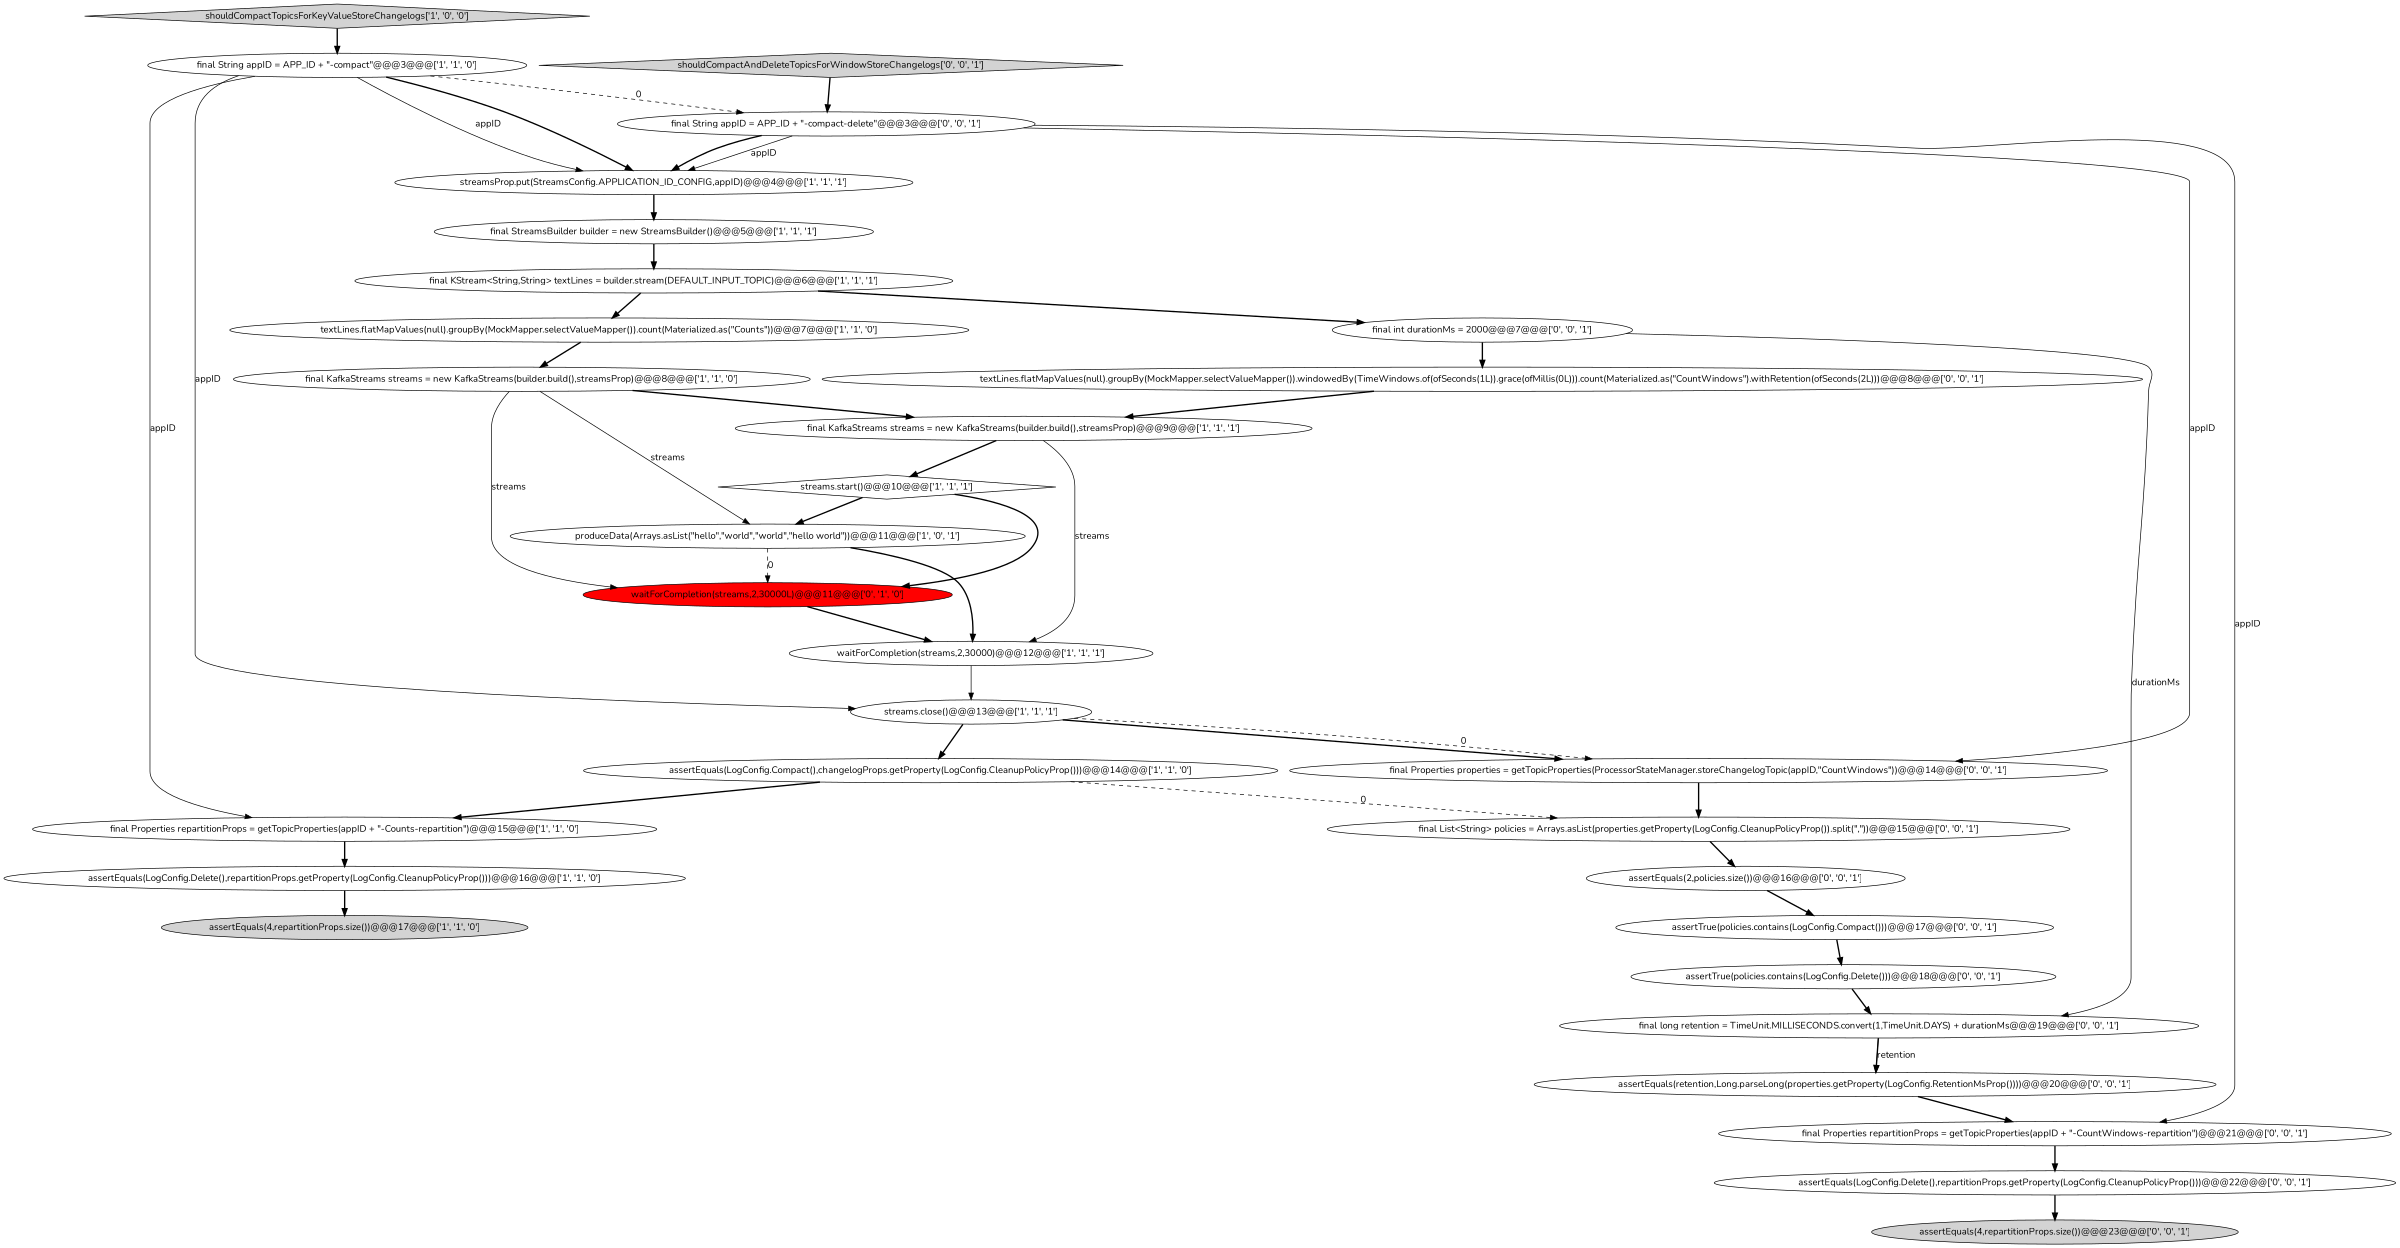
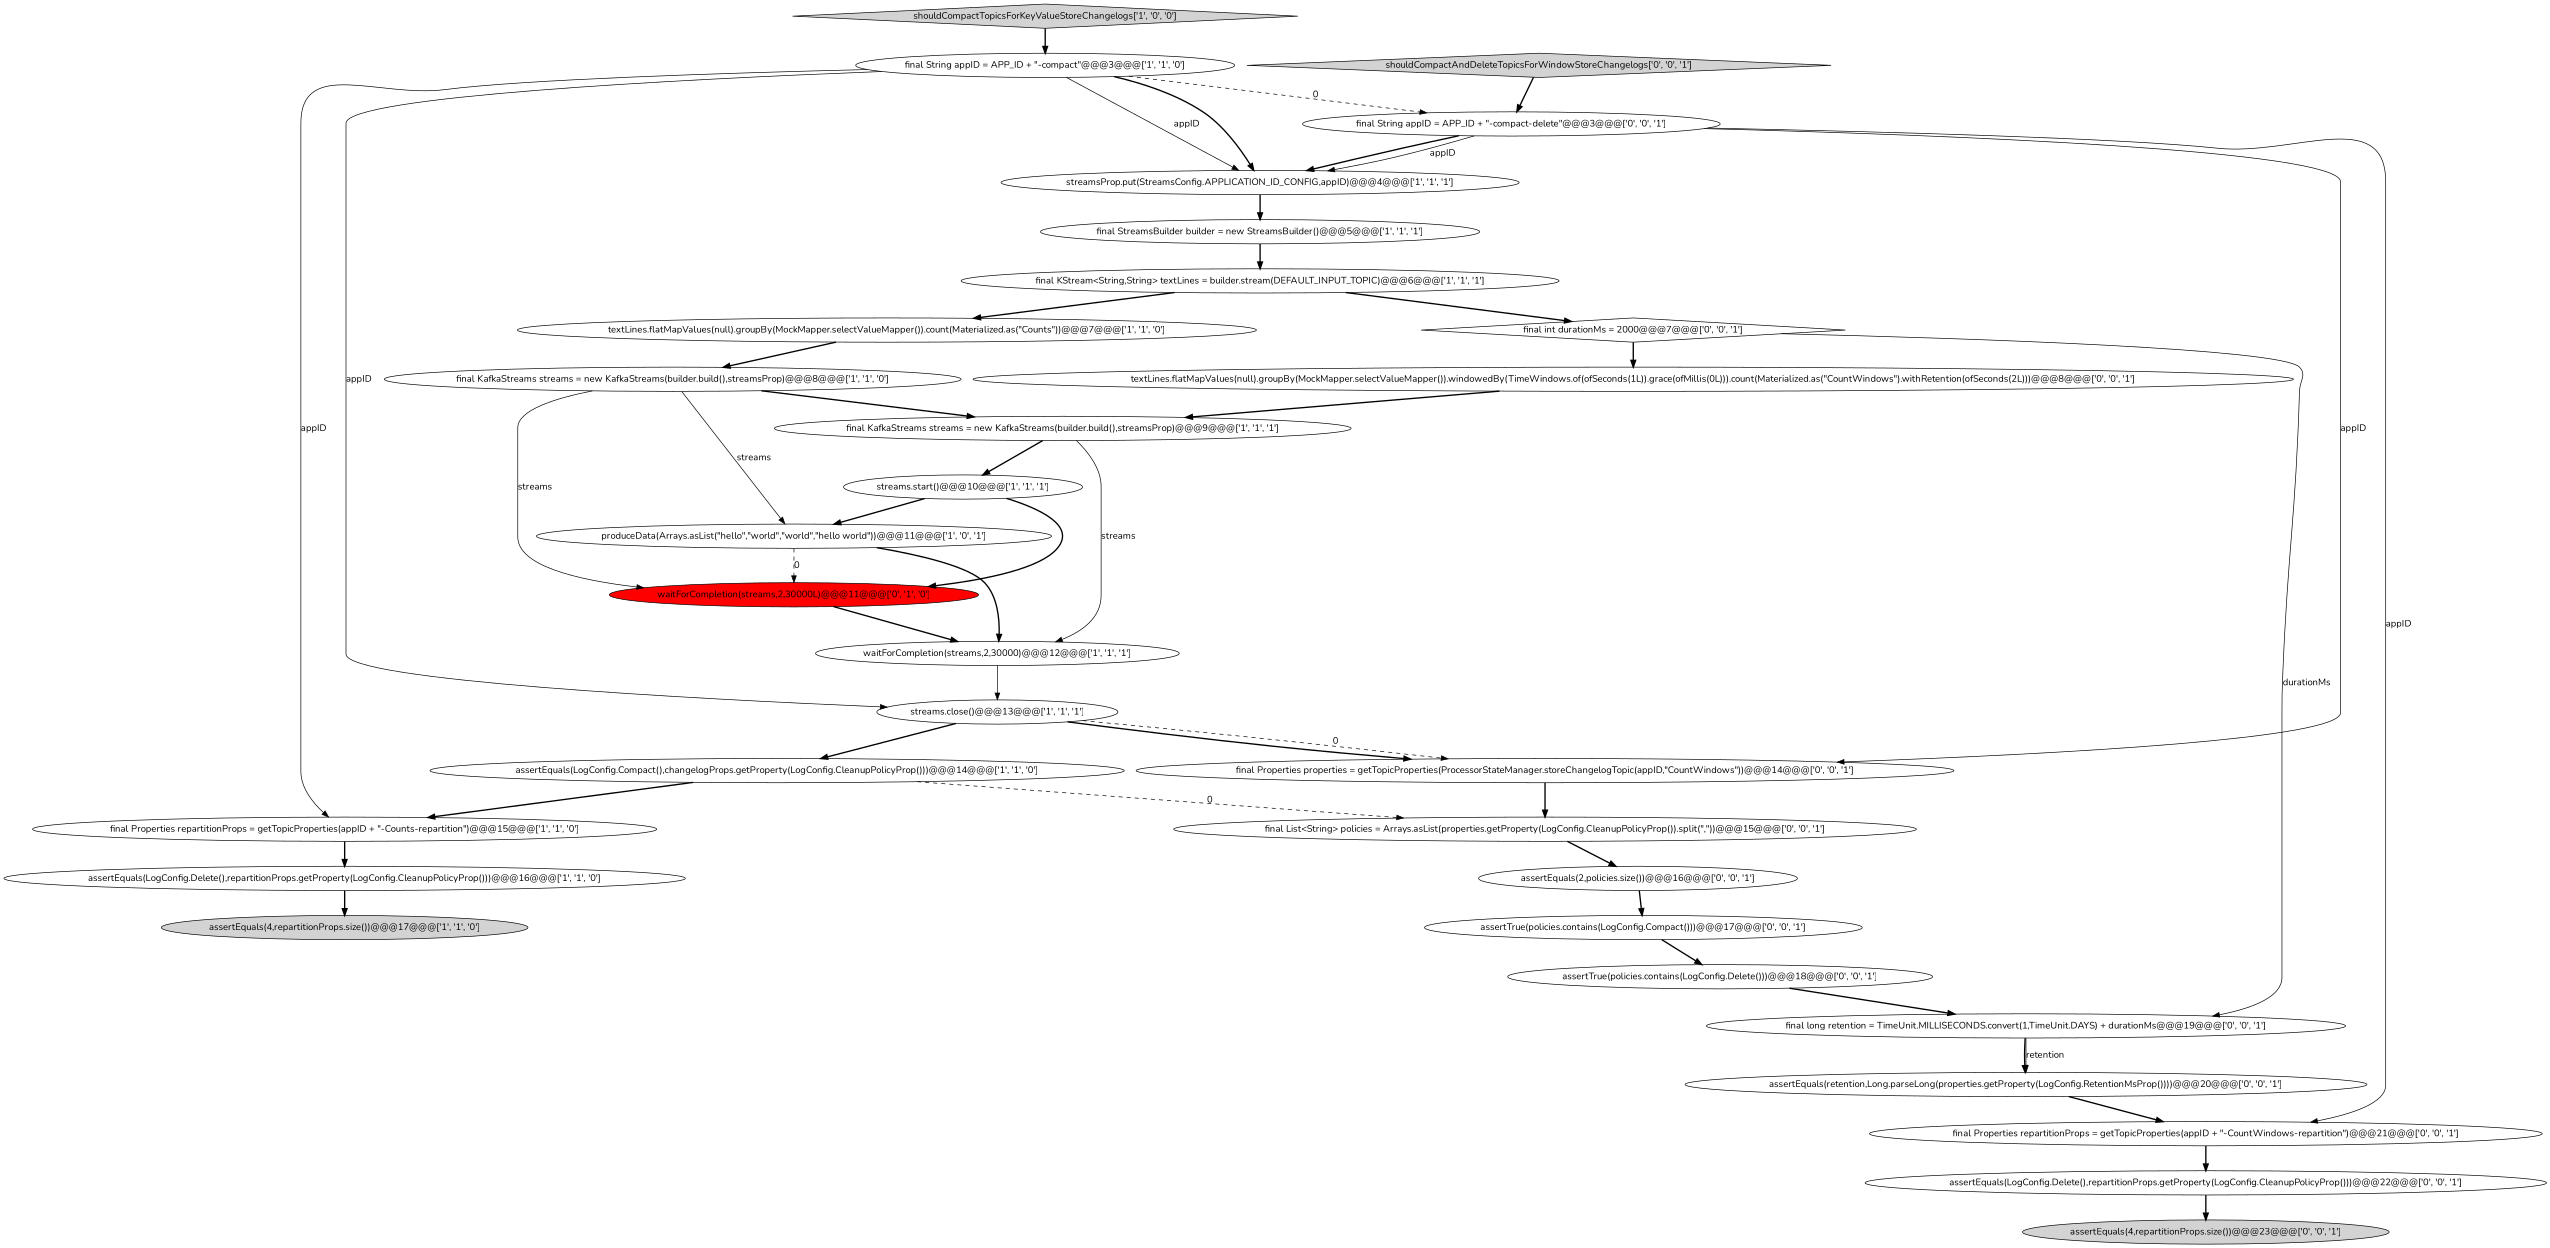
(1482, 330) -> (1633, 330)
(887, 487) -> (963, 487)
